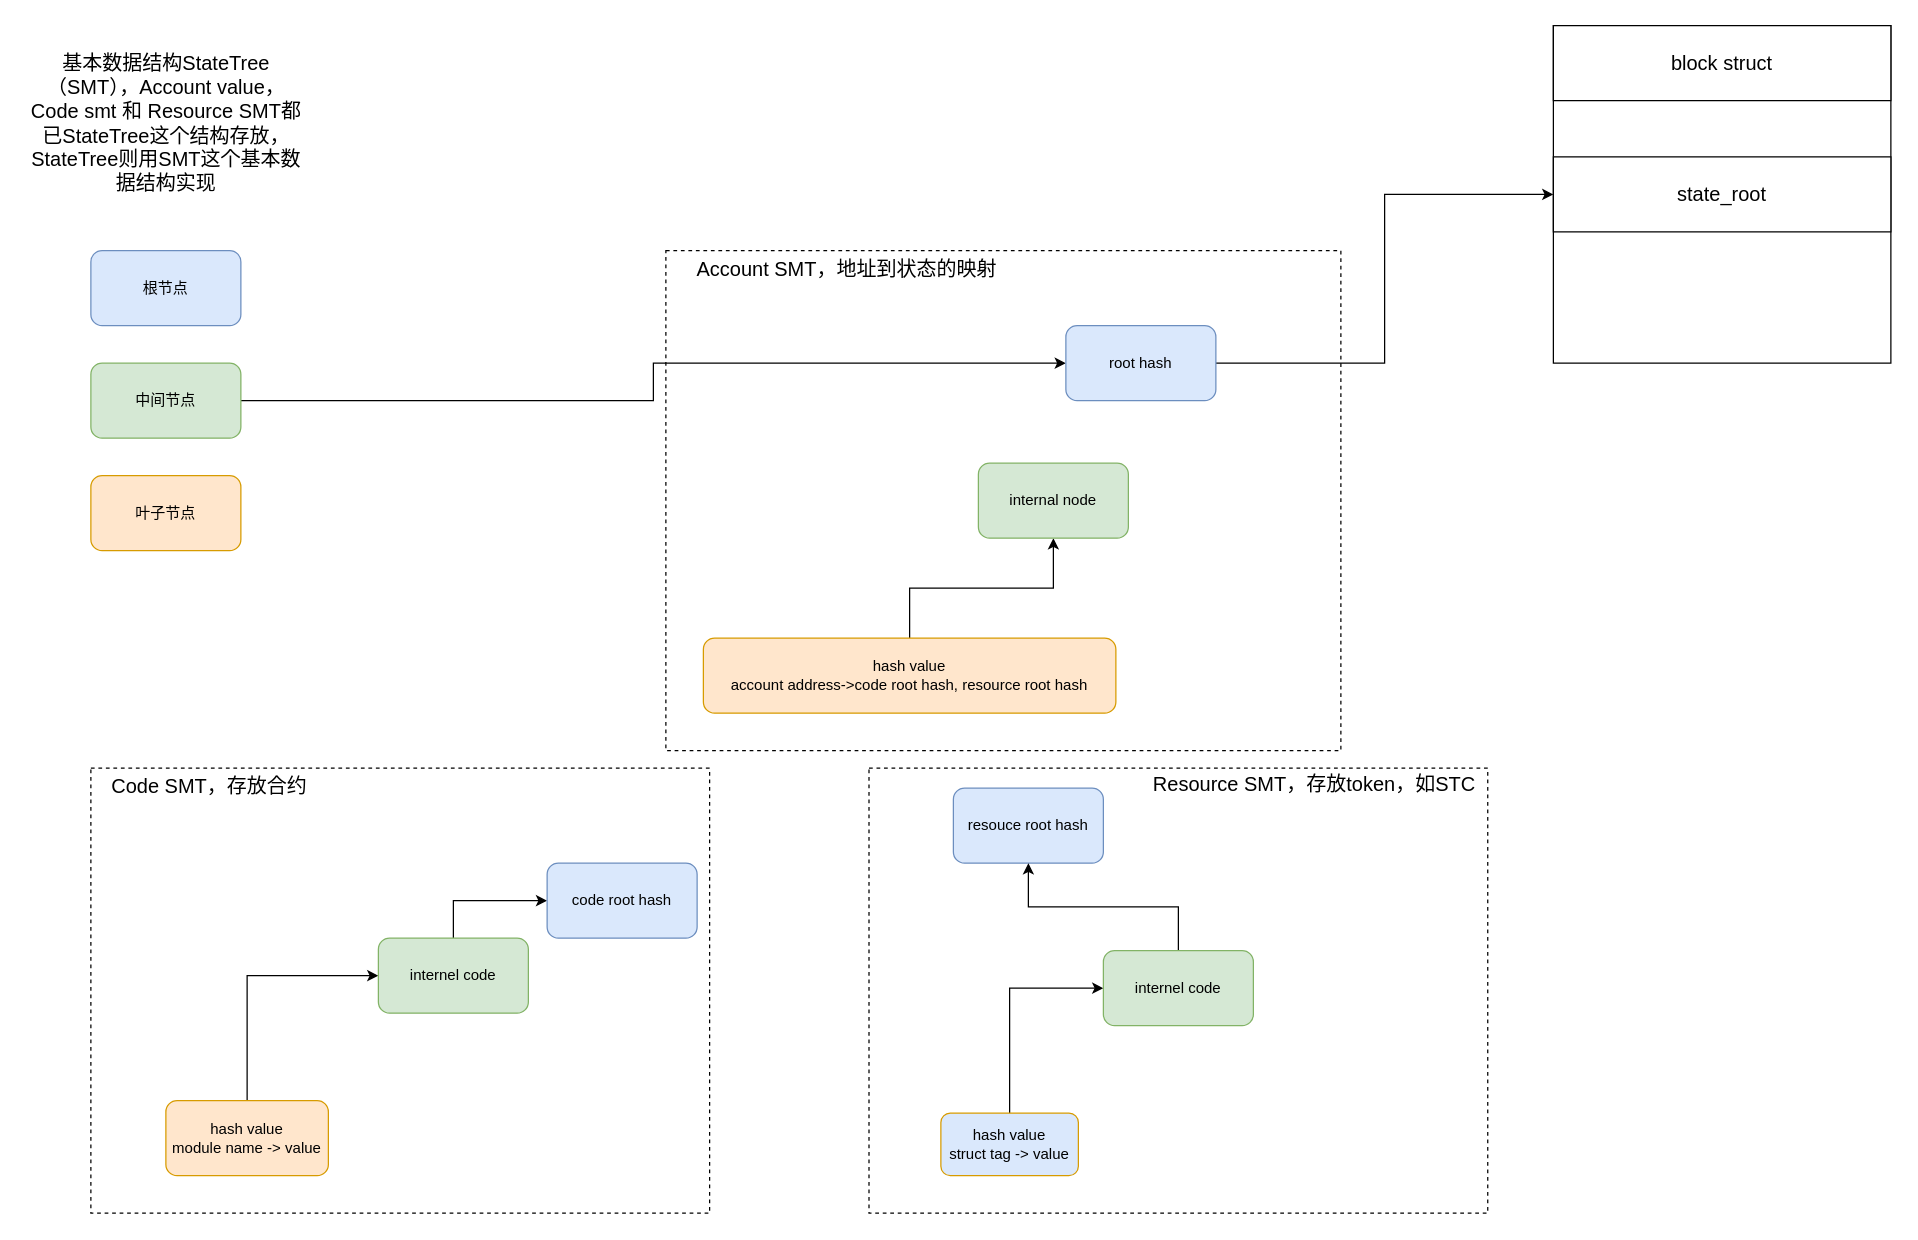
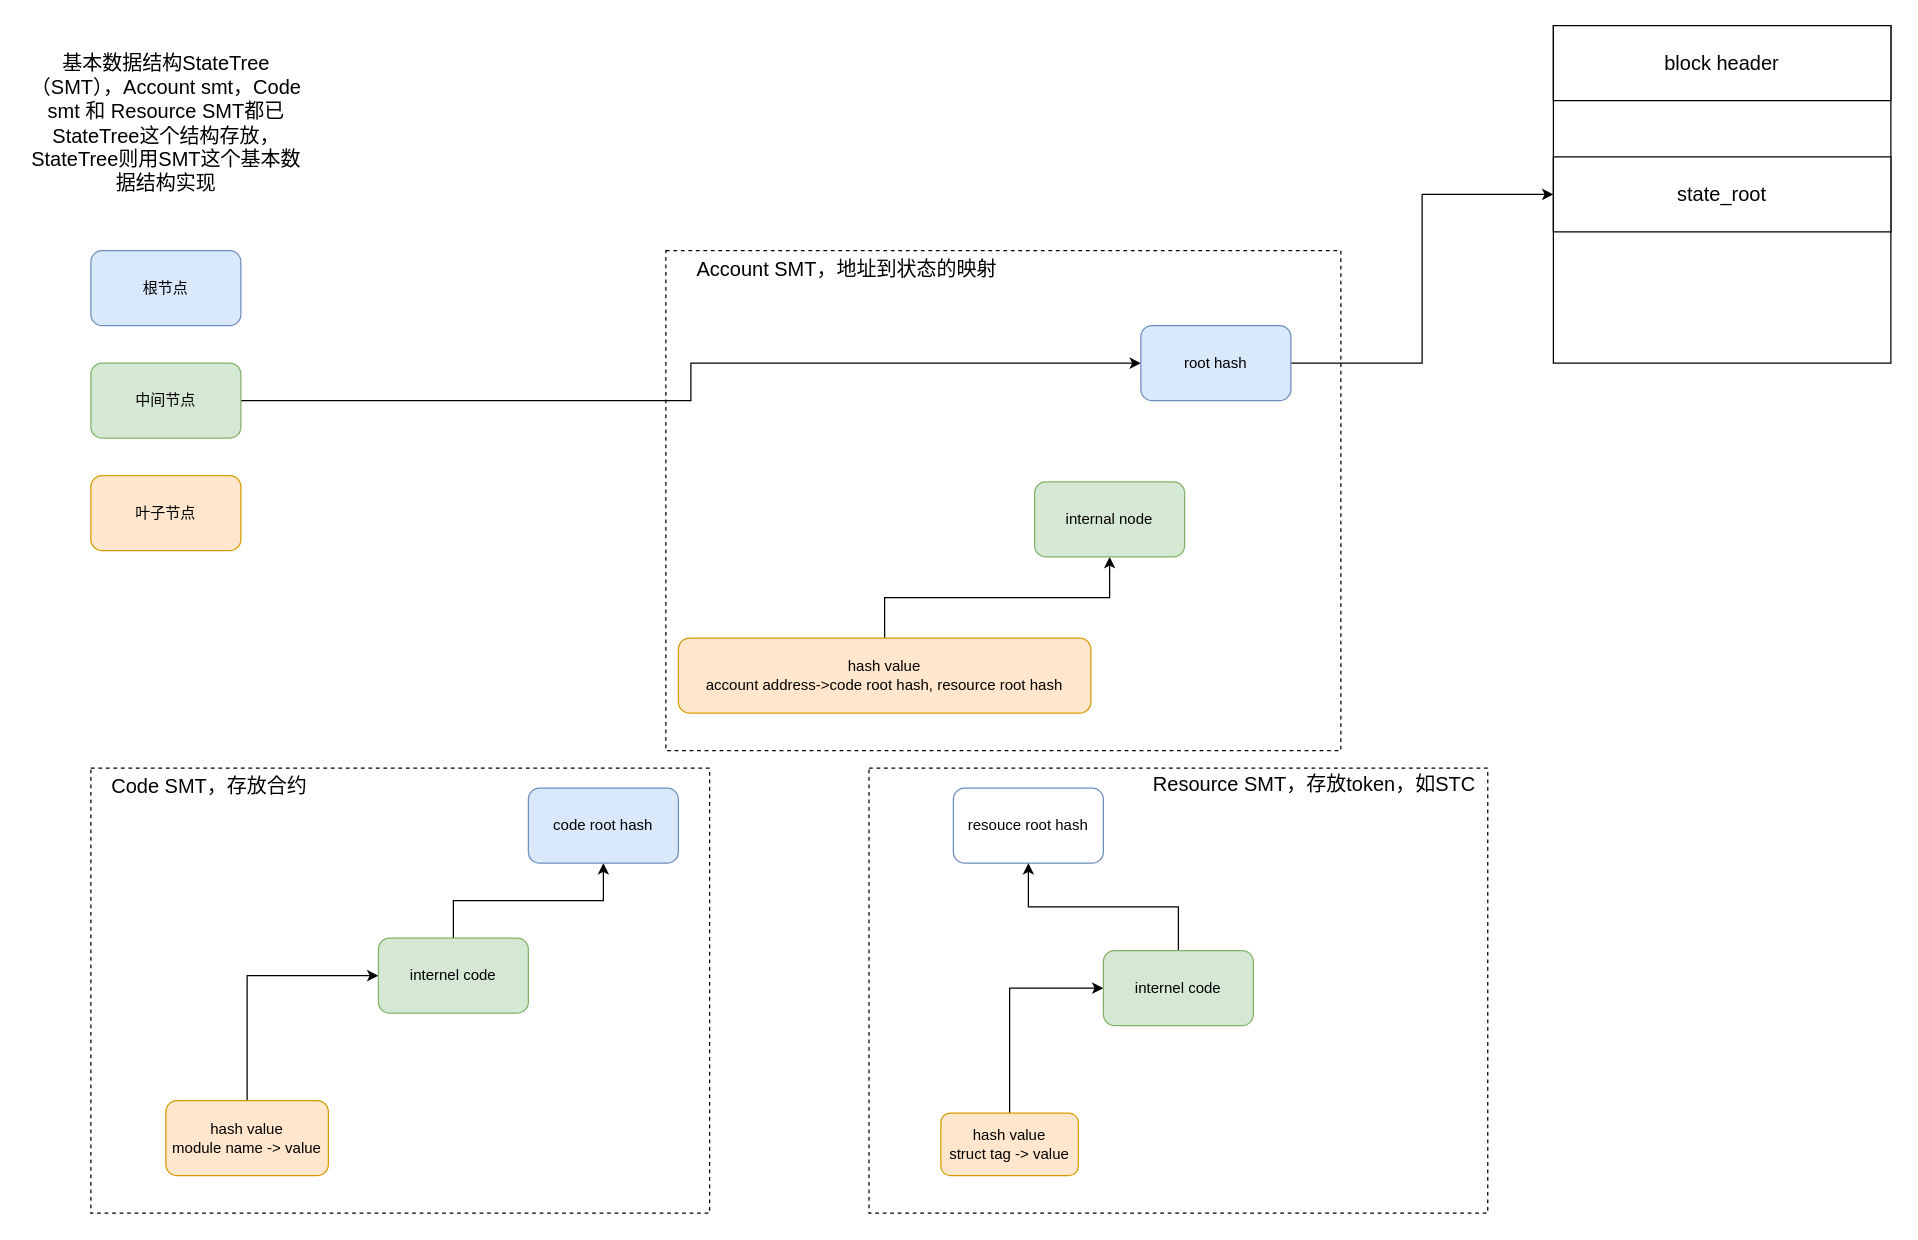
(1722, 63) -> (1722, 63)
(166, 112) -> (166, 112)
(1141, 363) -> (1216, 363)
(1053, 501) -> (1109, 519)
(909, 676) -> (884, 676)
(1028, 826) -> (1028, 826)
(622, 901) -> (603, 826)
(1009, 1144) -> (1009, 1144)
